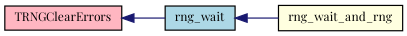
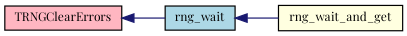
(341, 18) -> (341, 18)
